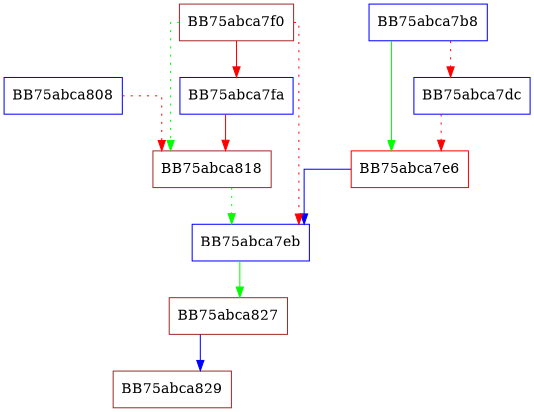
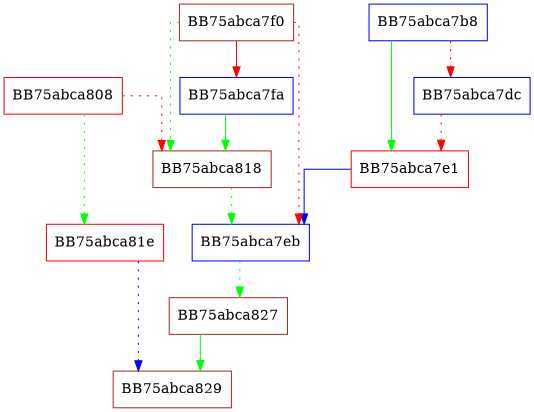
(63, 96) -> (63, 96)
(226, 127) -> (226, 127)
(410, 169) -> (410, 169)
none -> (105, 243)
(240, 274) -> (240, 274)
(200, 348) -> (200, 348)
